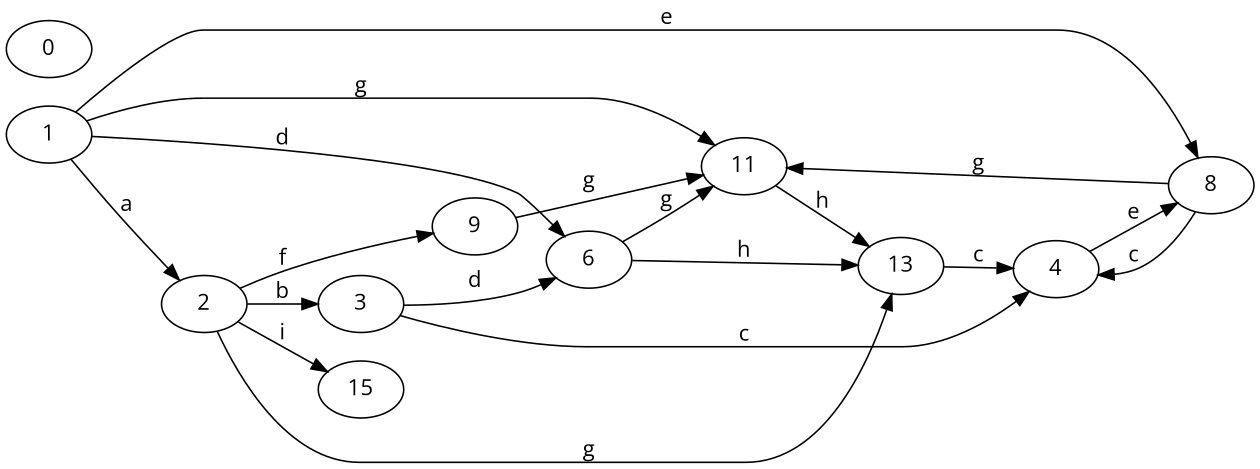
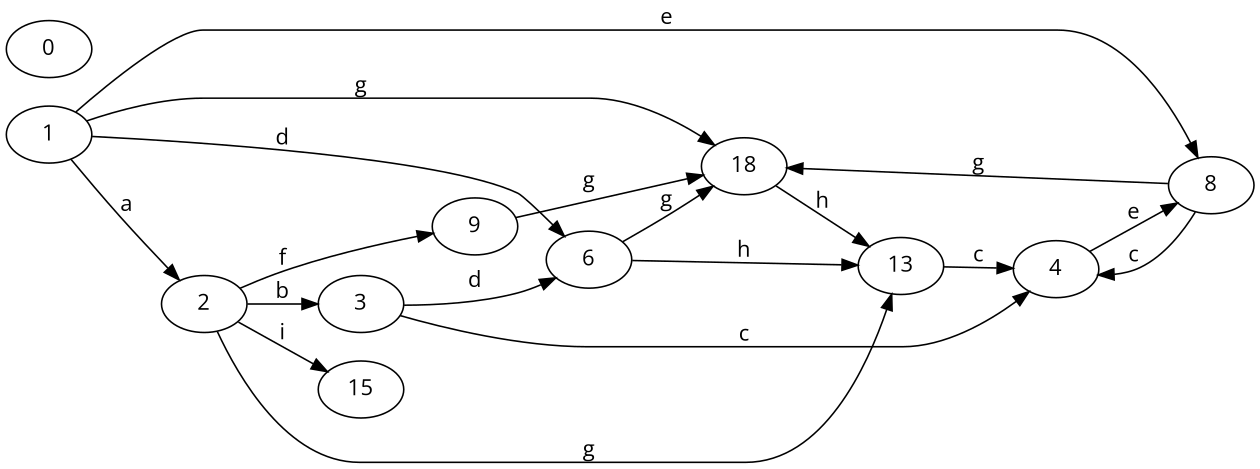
(744, 166) -> (744, 166)
